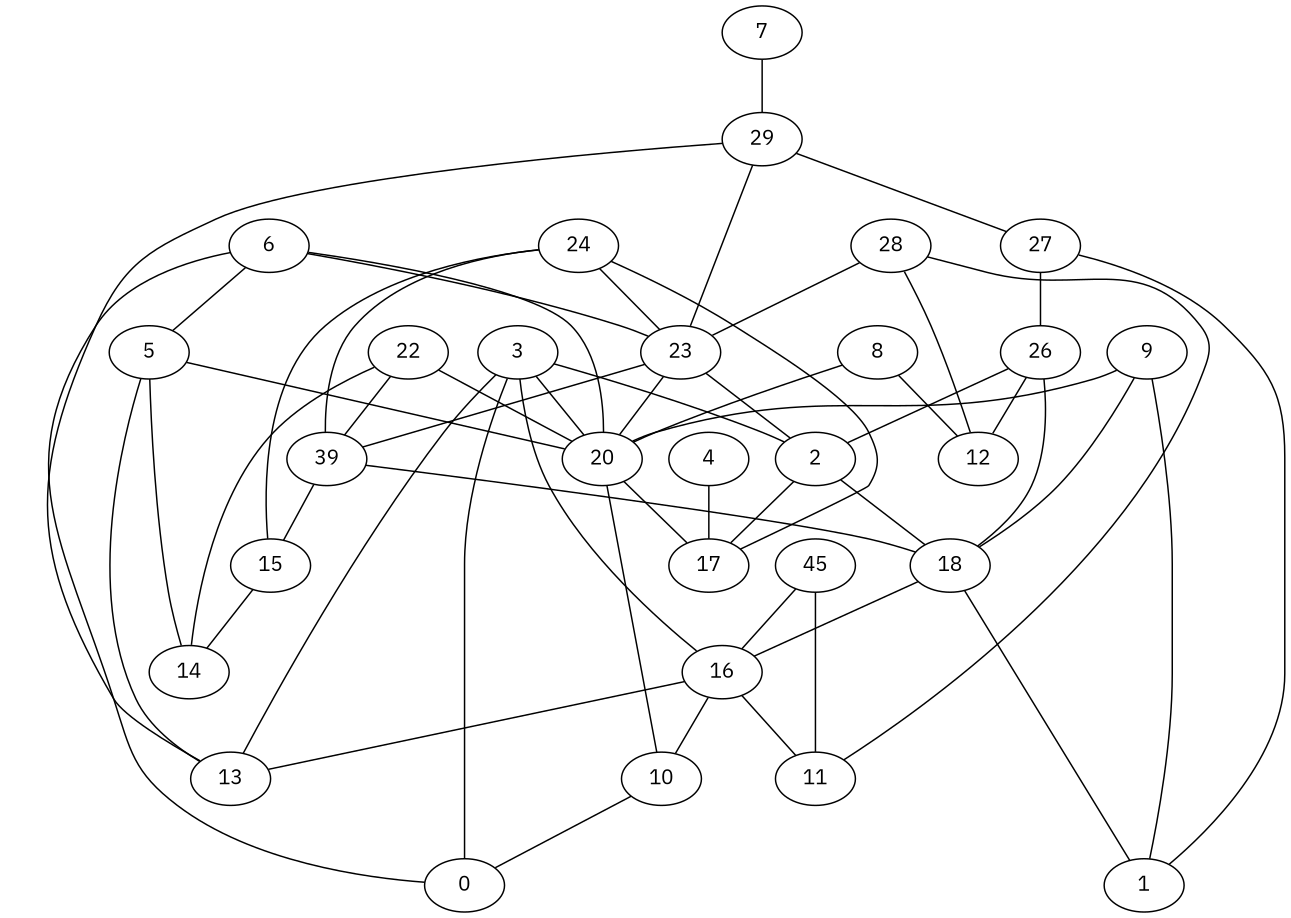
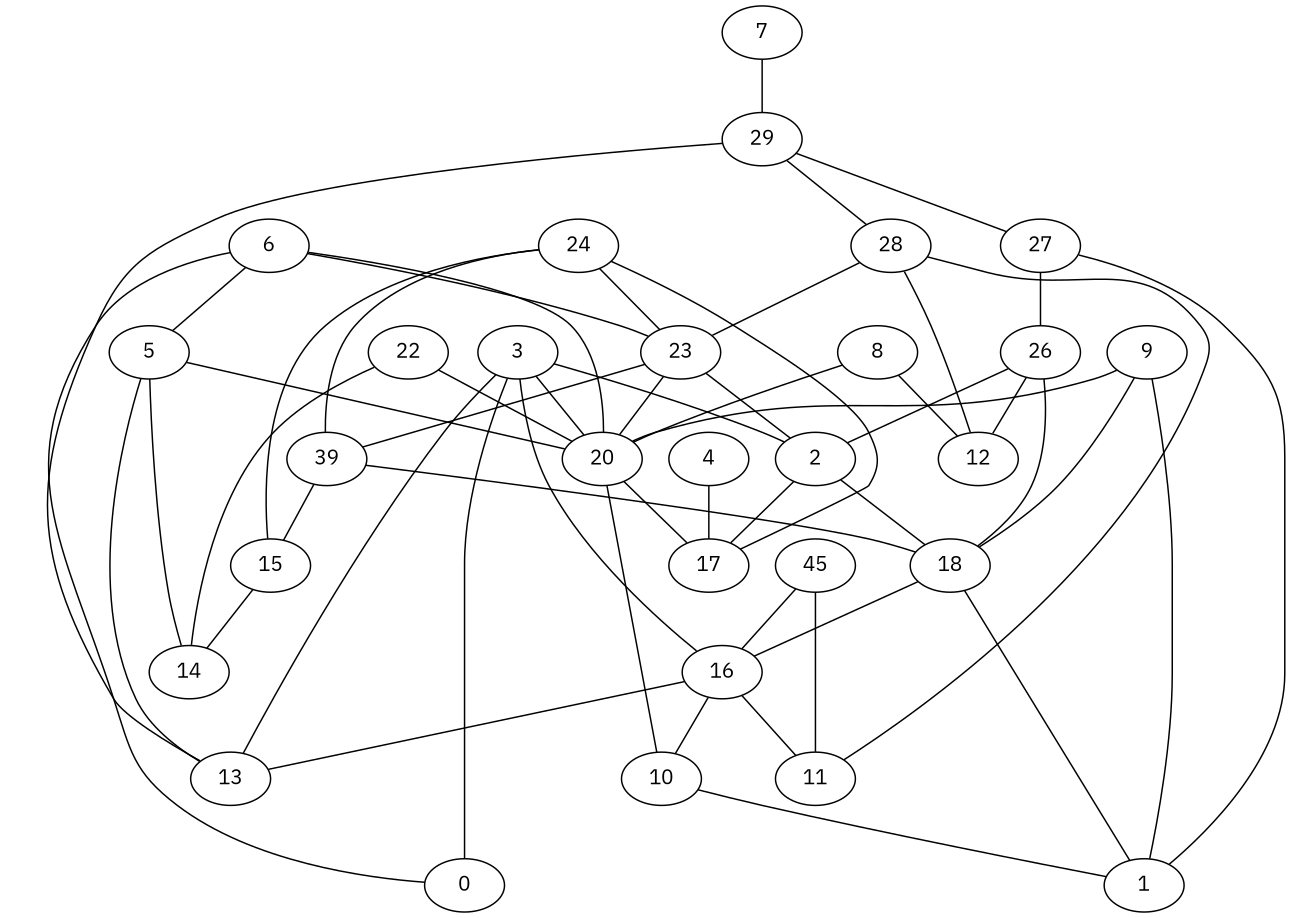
(722, 246) -> (827, 192)
(362, 413) -> none
(563, 832) -> (902, 836)
